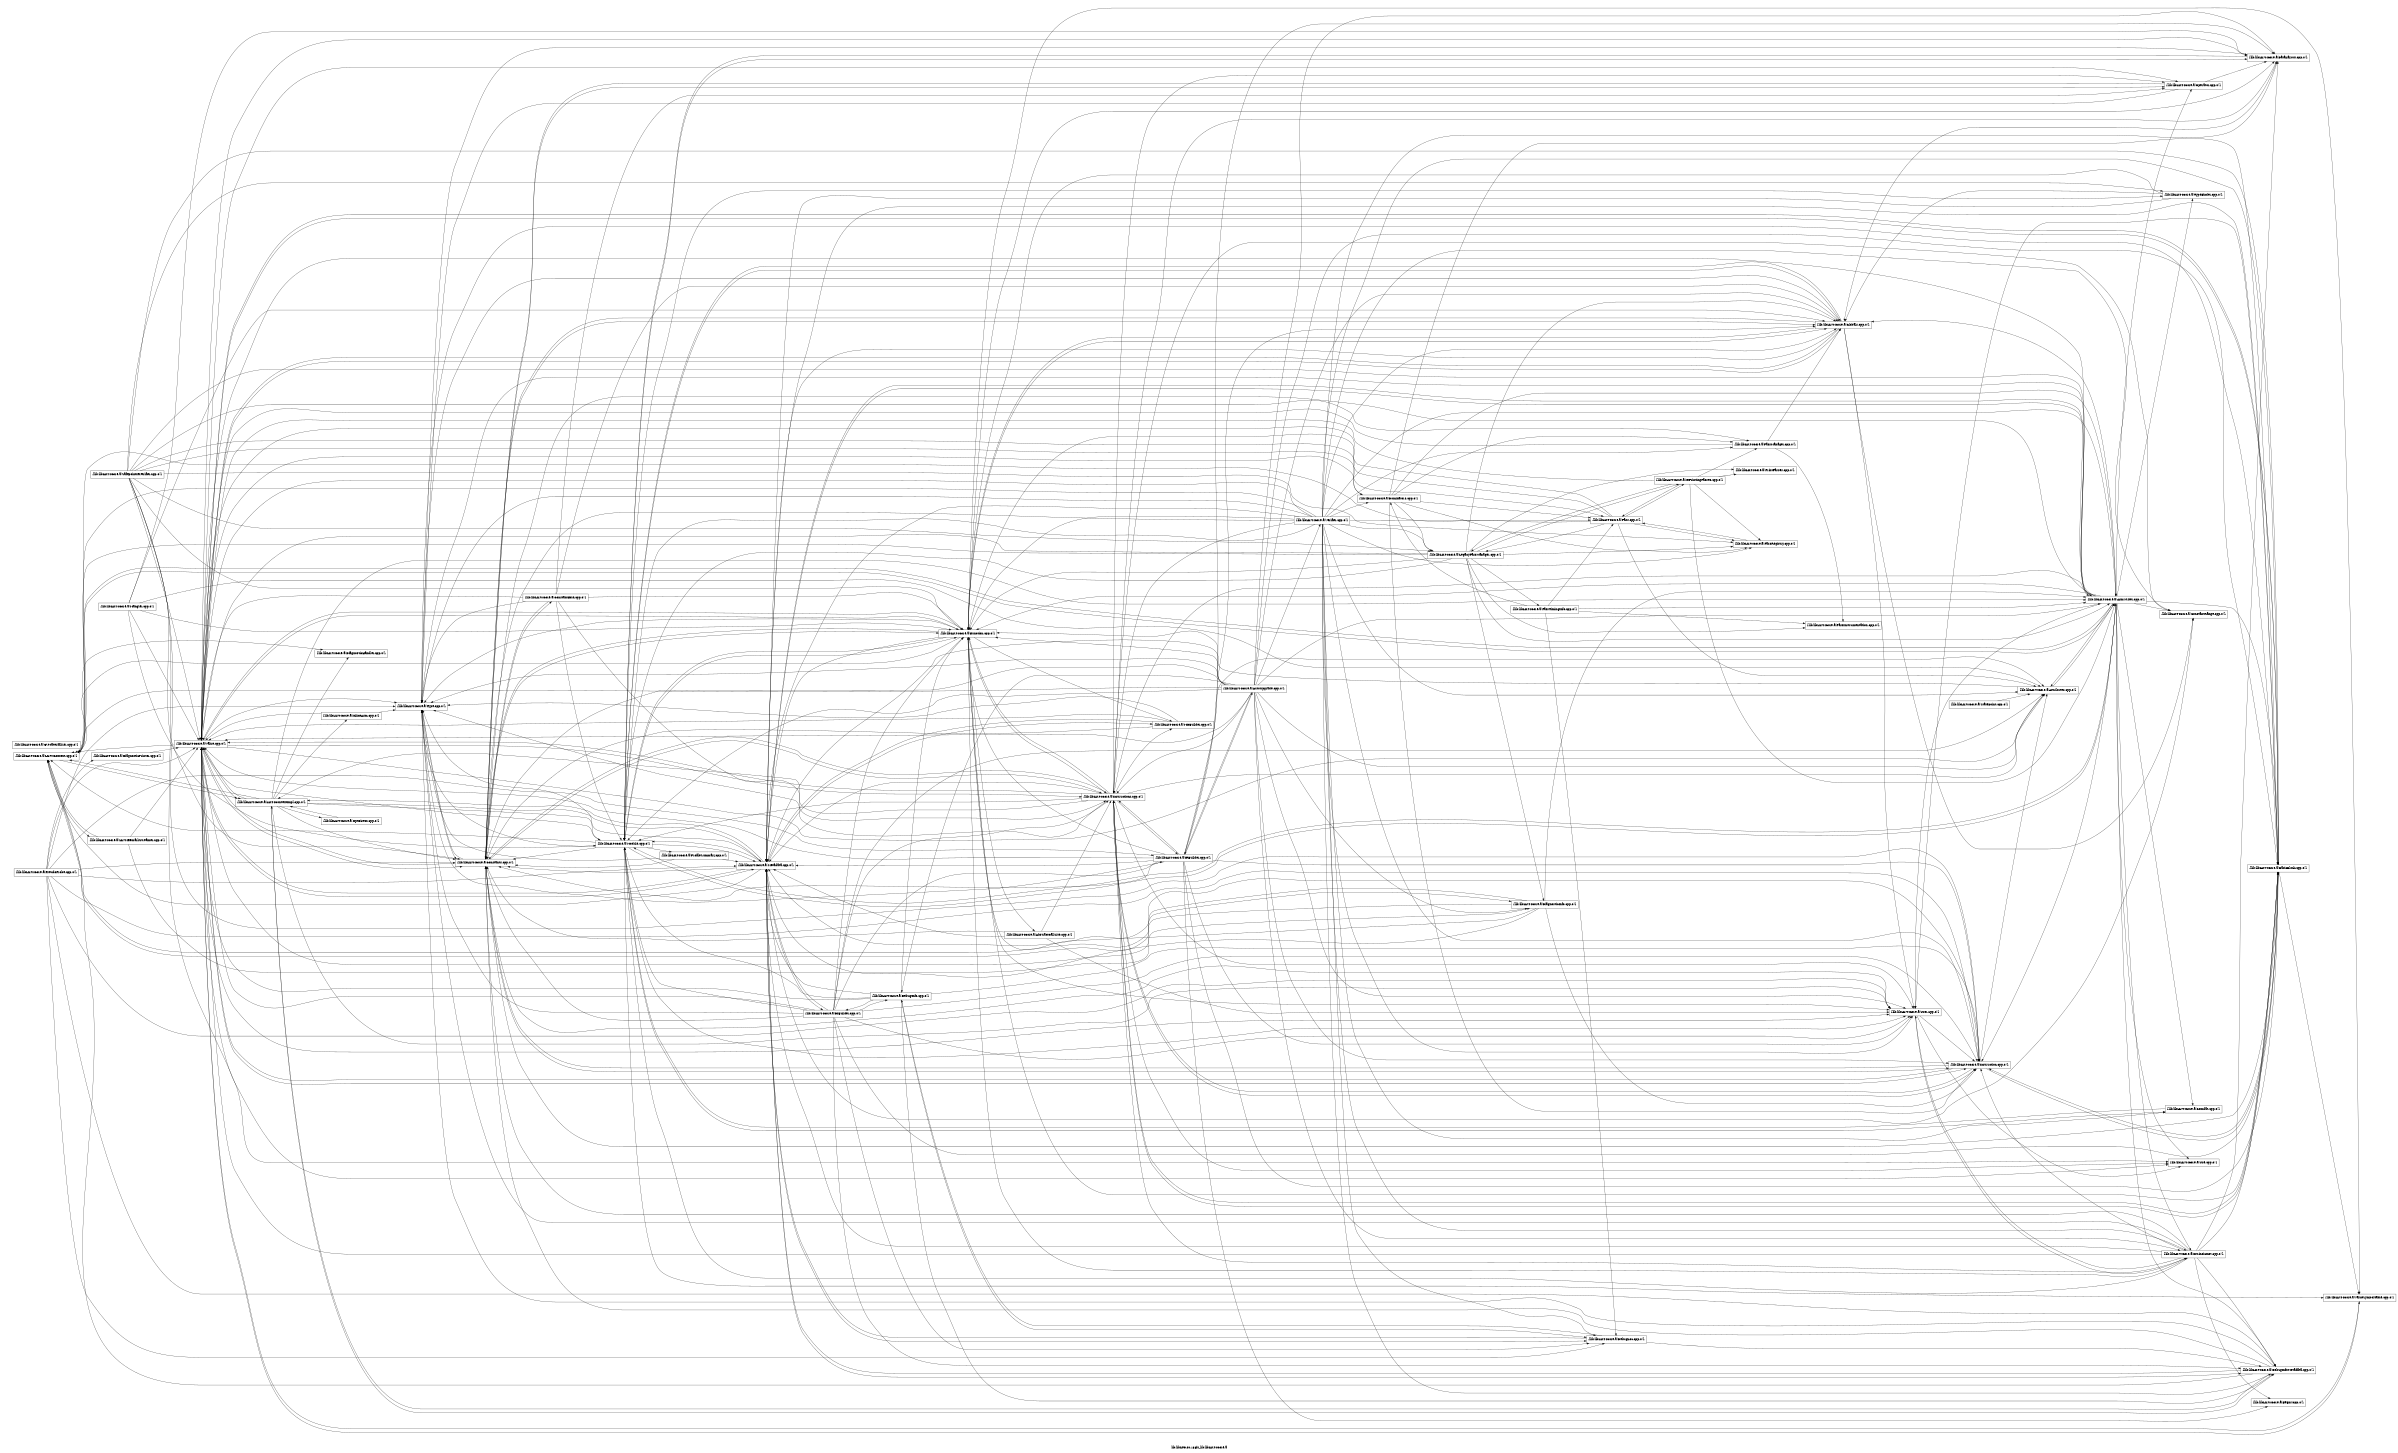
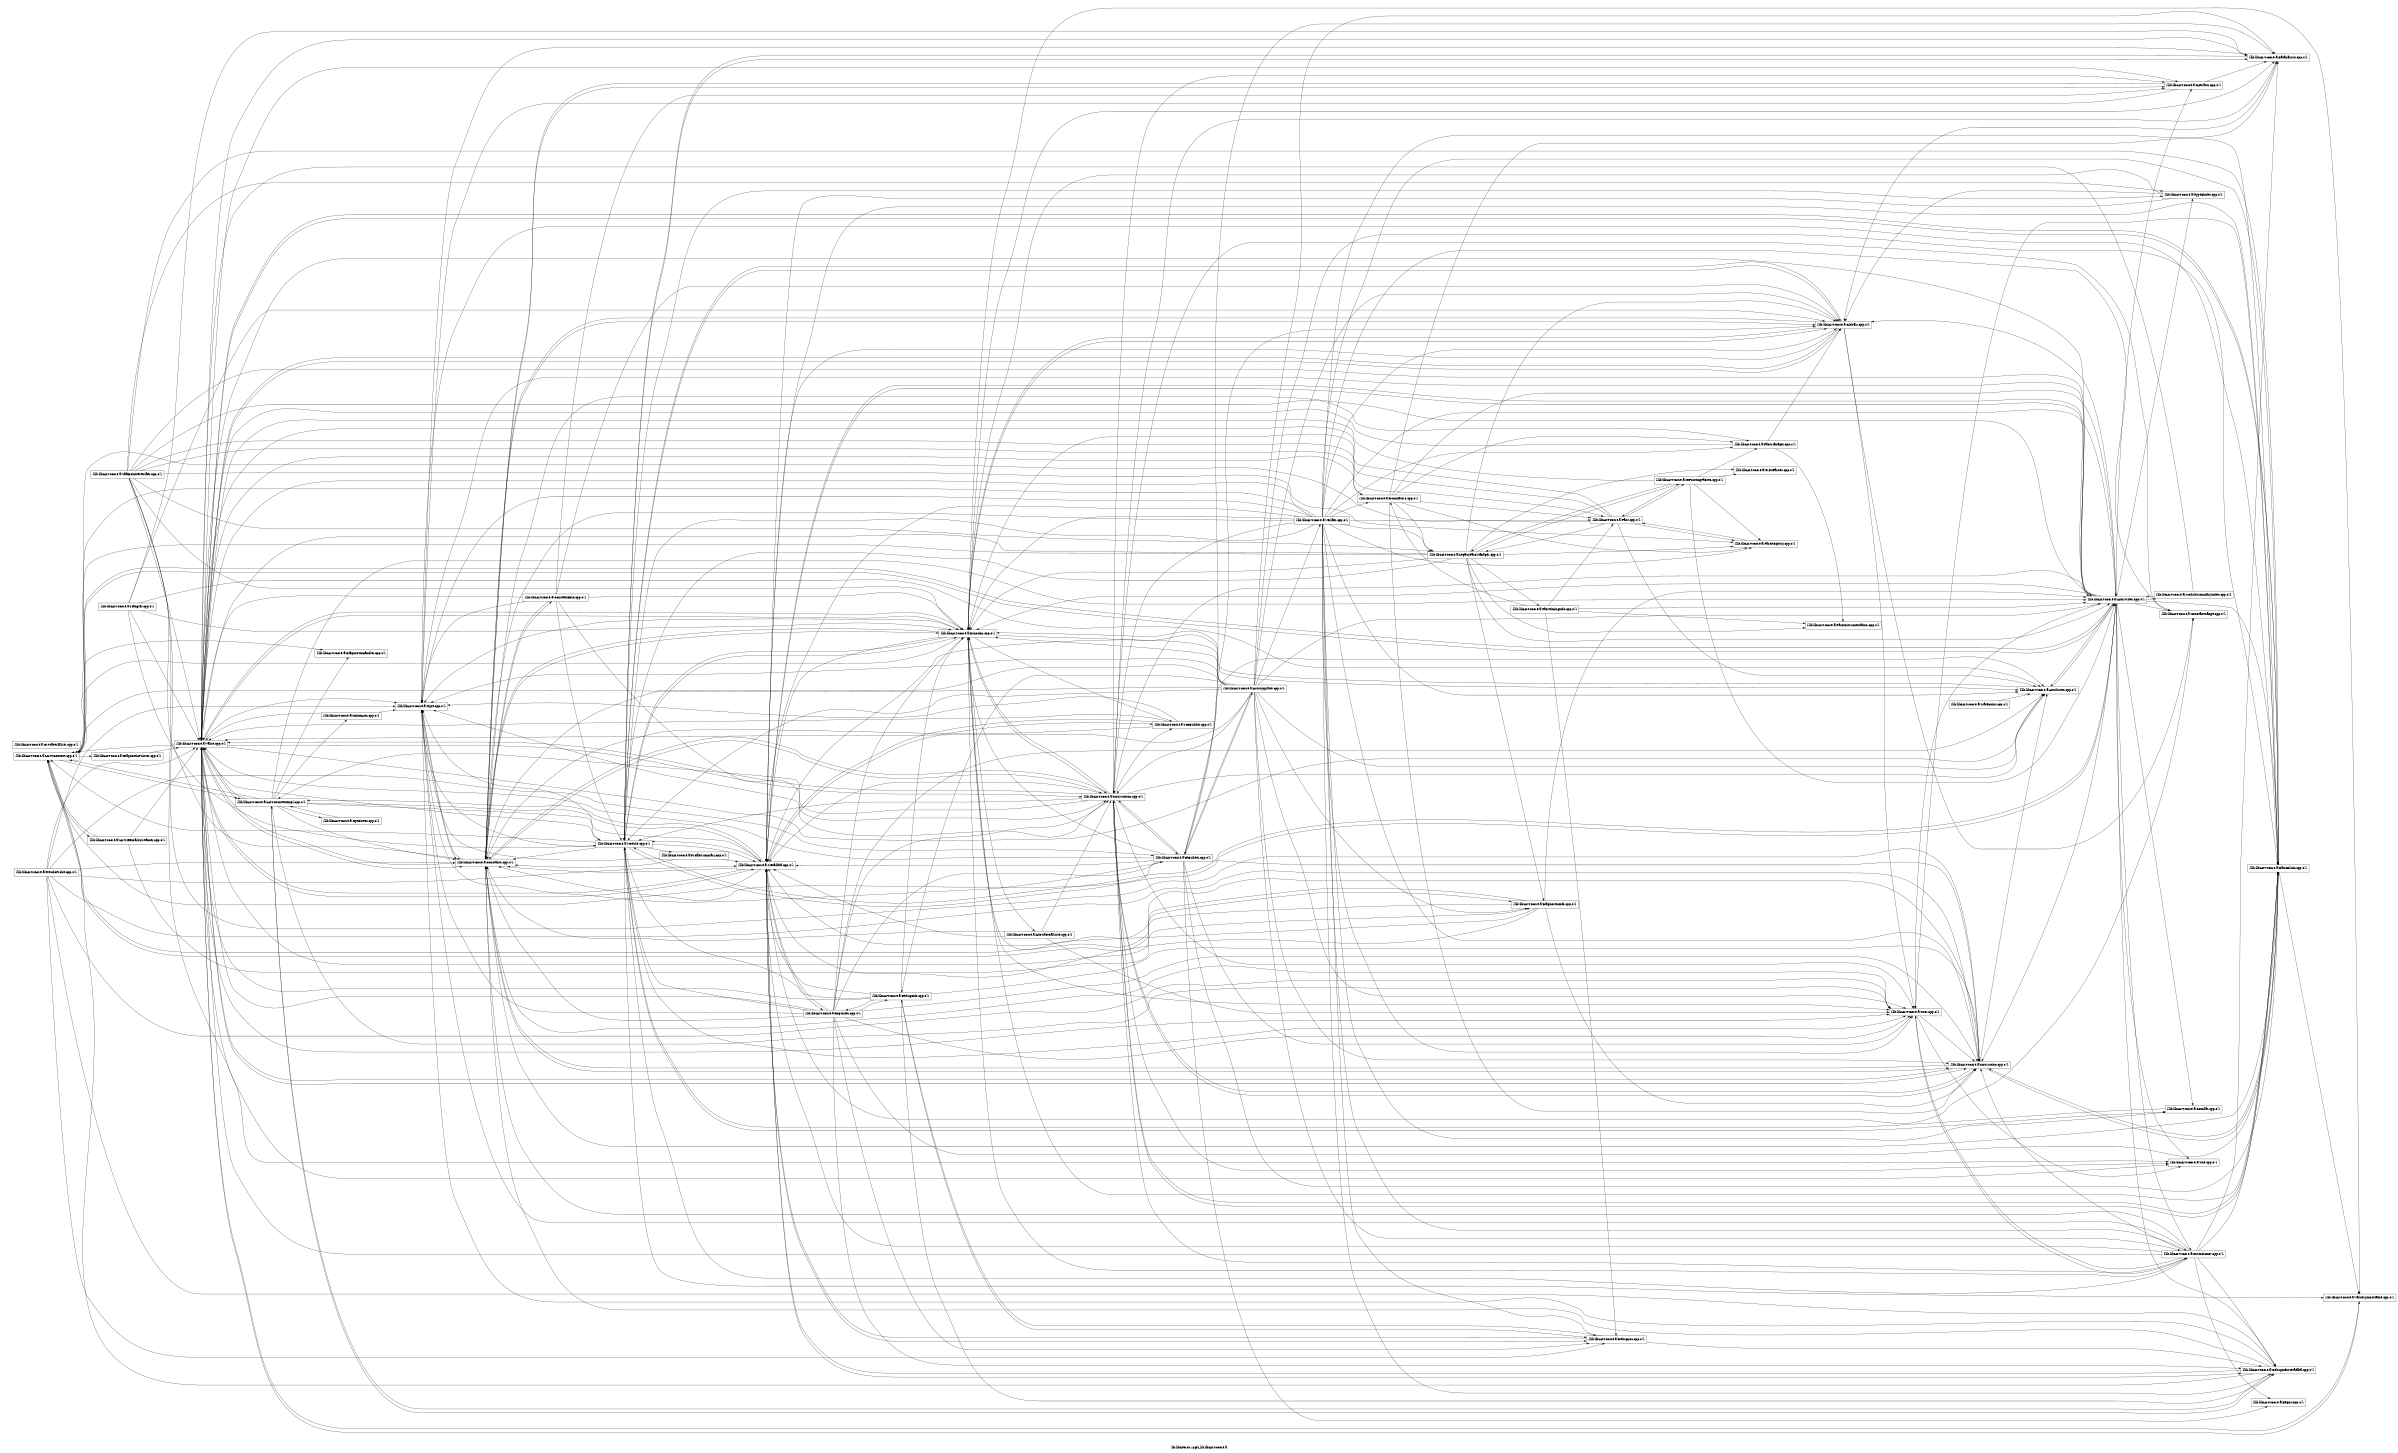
(966, 278) -> none
none -> (2194, 595)
none -> (1493, 687)
(58, 810) -> (86, 756)
